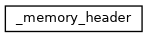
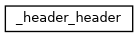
(74, 19) -> (69, 19)
